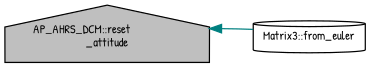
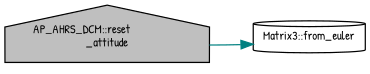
(237, 29) -> (225, 45)
